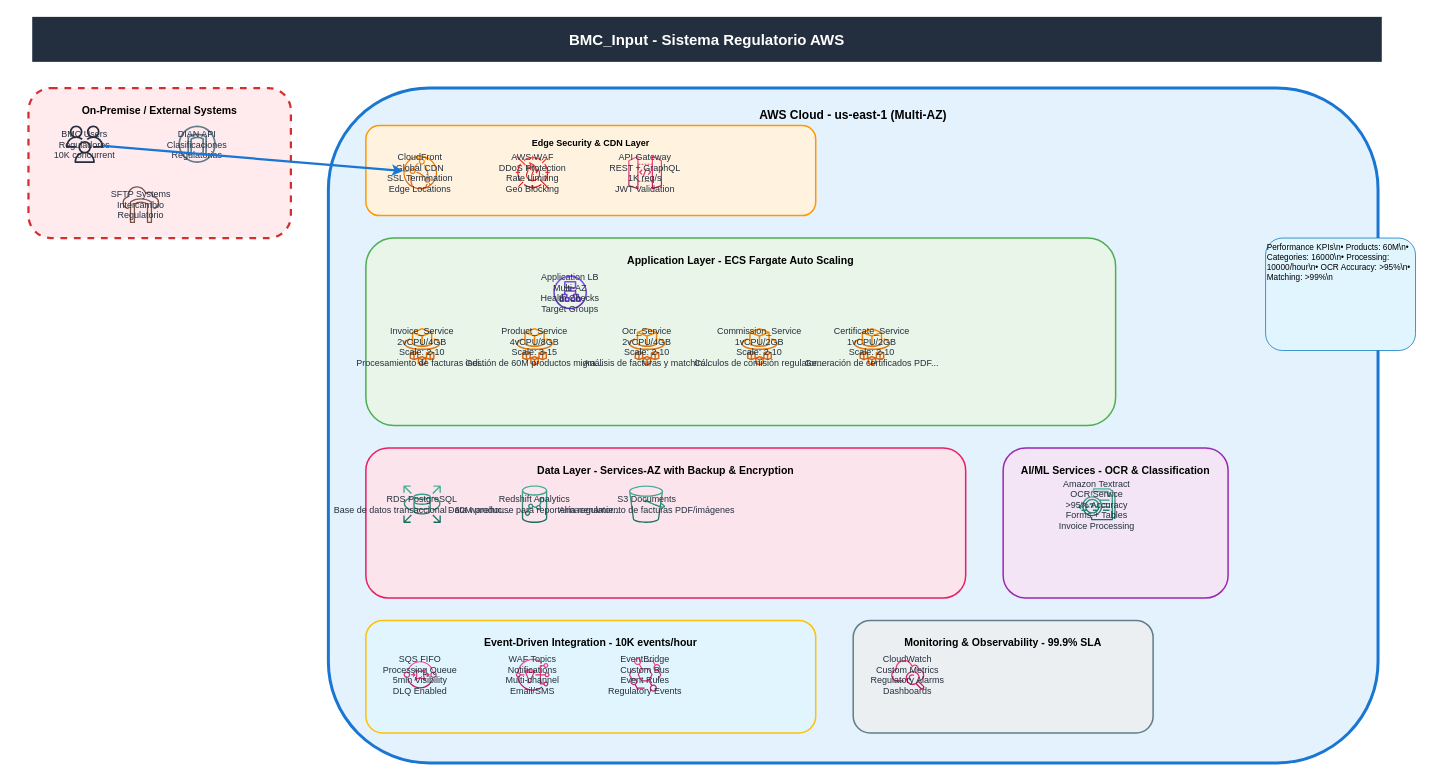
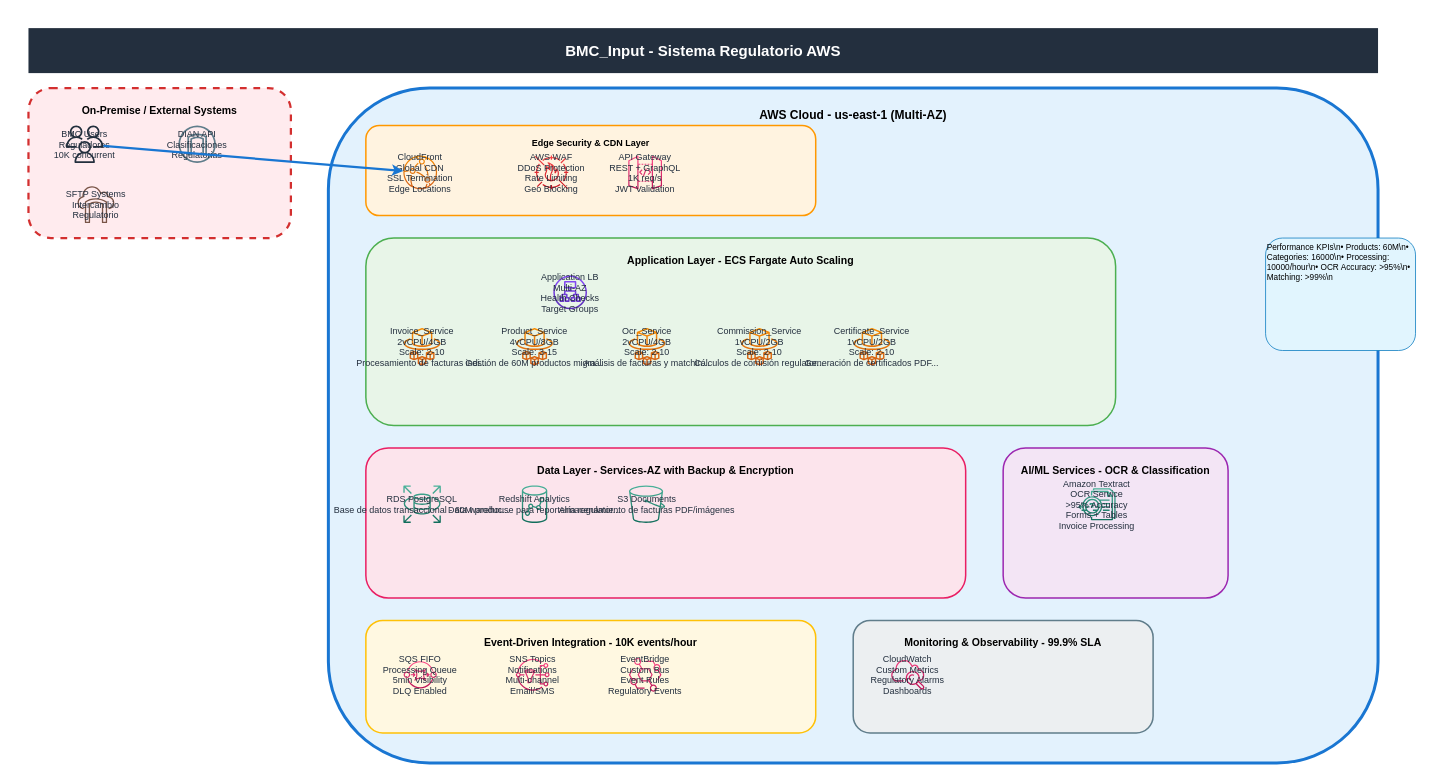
(707, 39) -> (703, 51)
(533, 173) -> (551, 173)
(141, 204) -> (96, 204)
(532, 660) -> (532, 660)
(591, 677) -> (591, 677)
